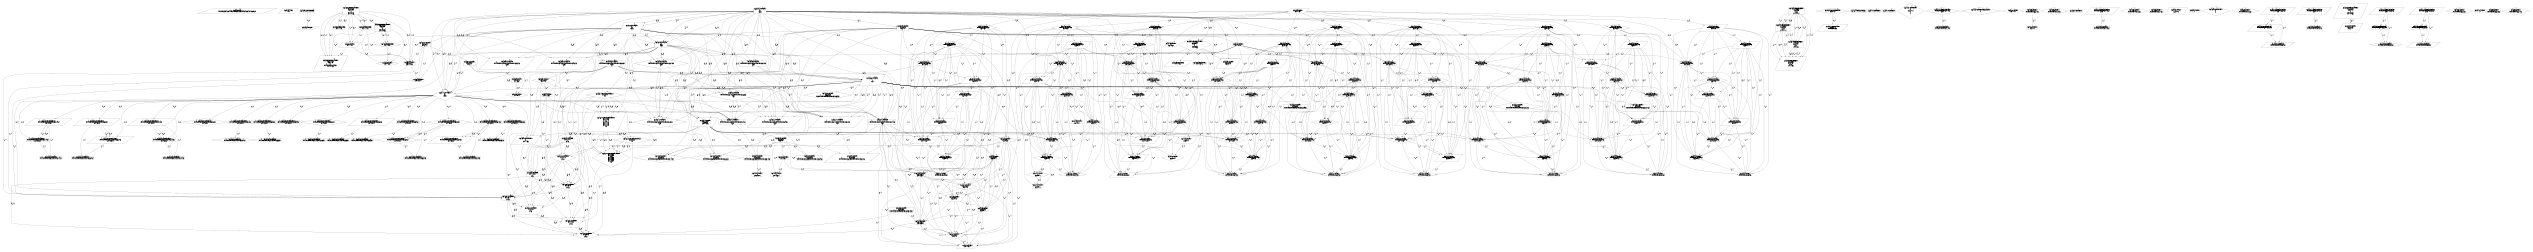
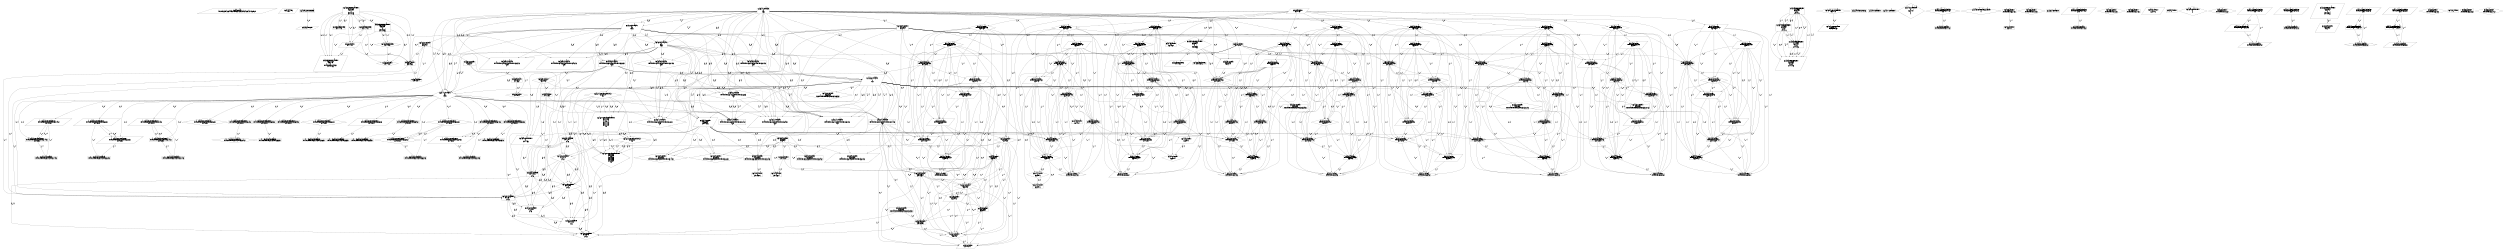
(2013, 11) -> none
